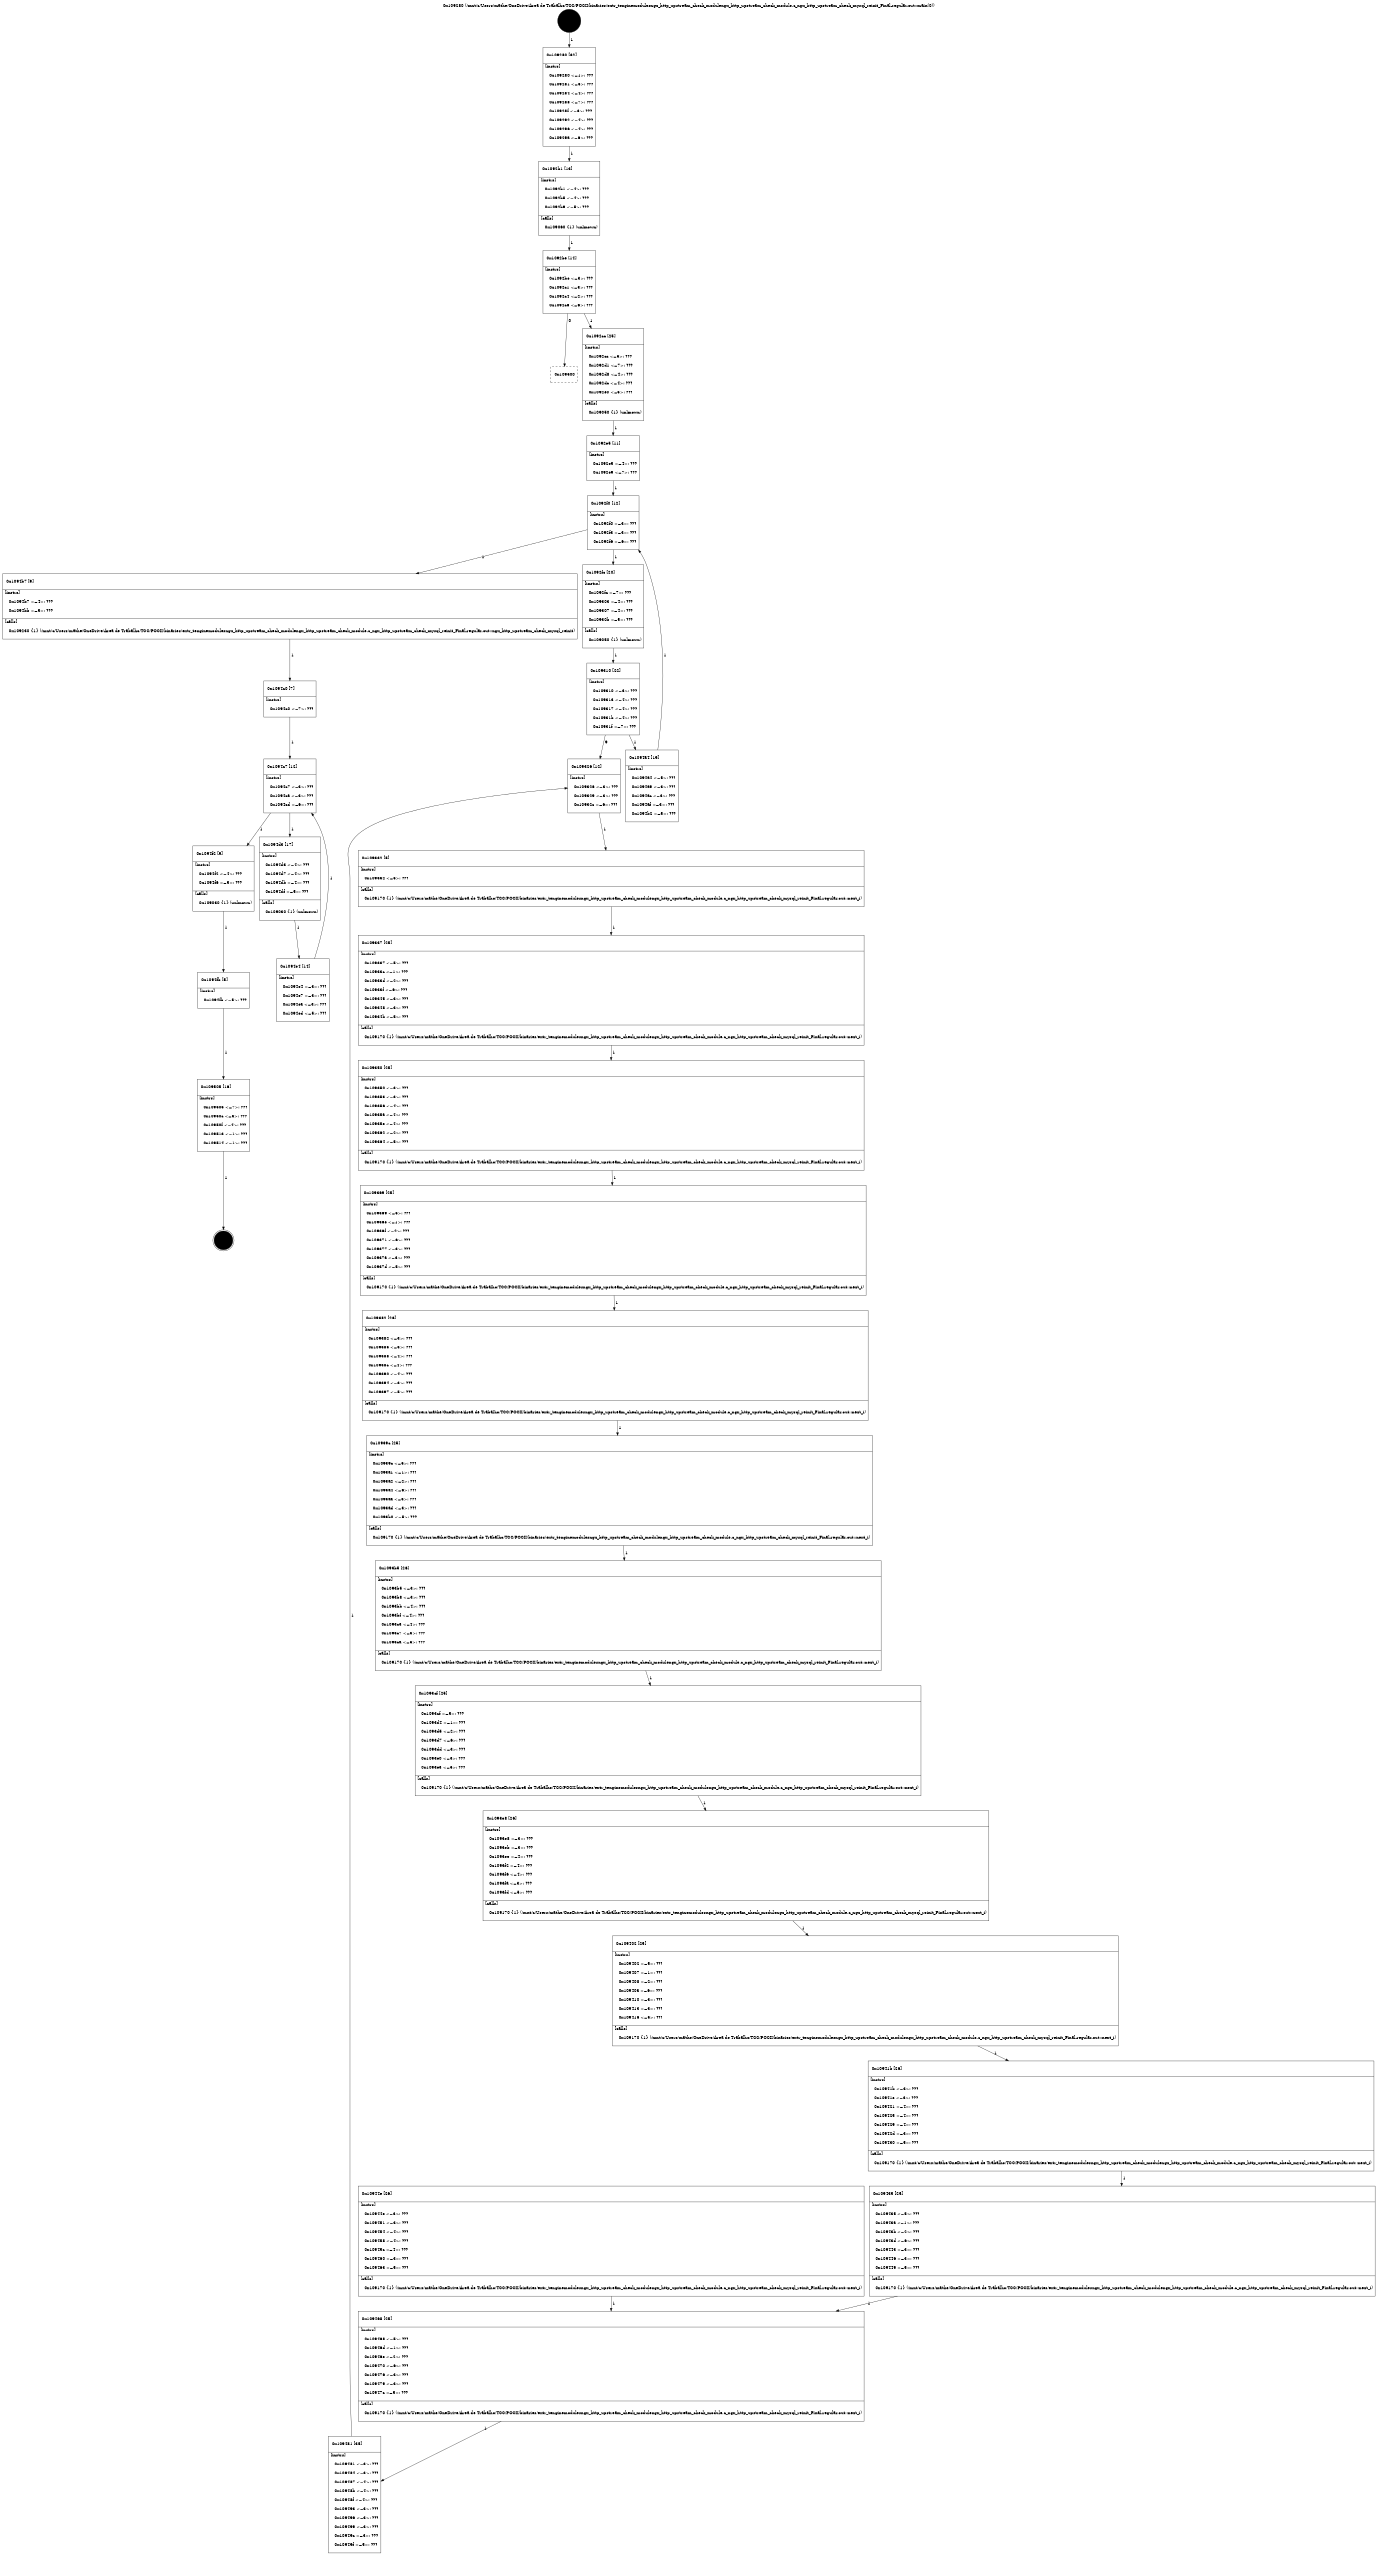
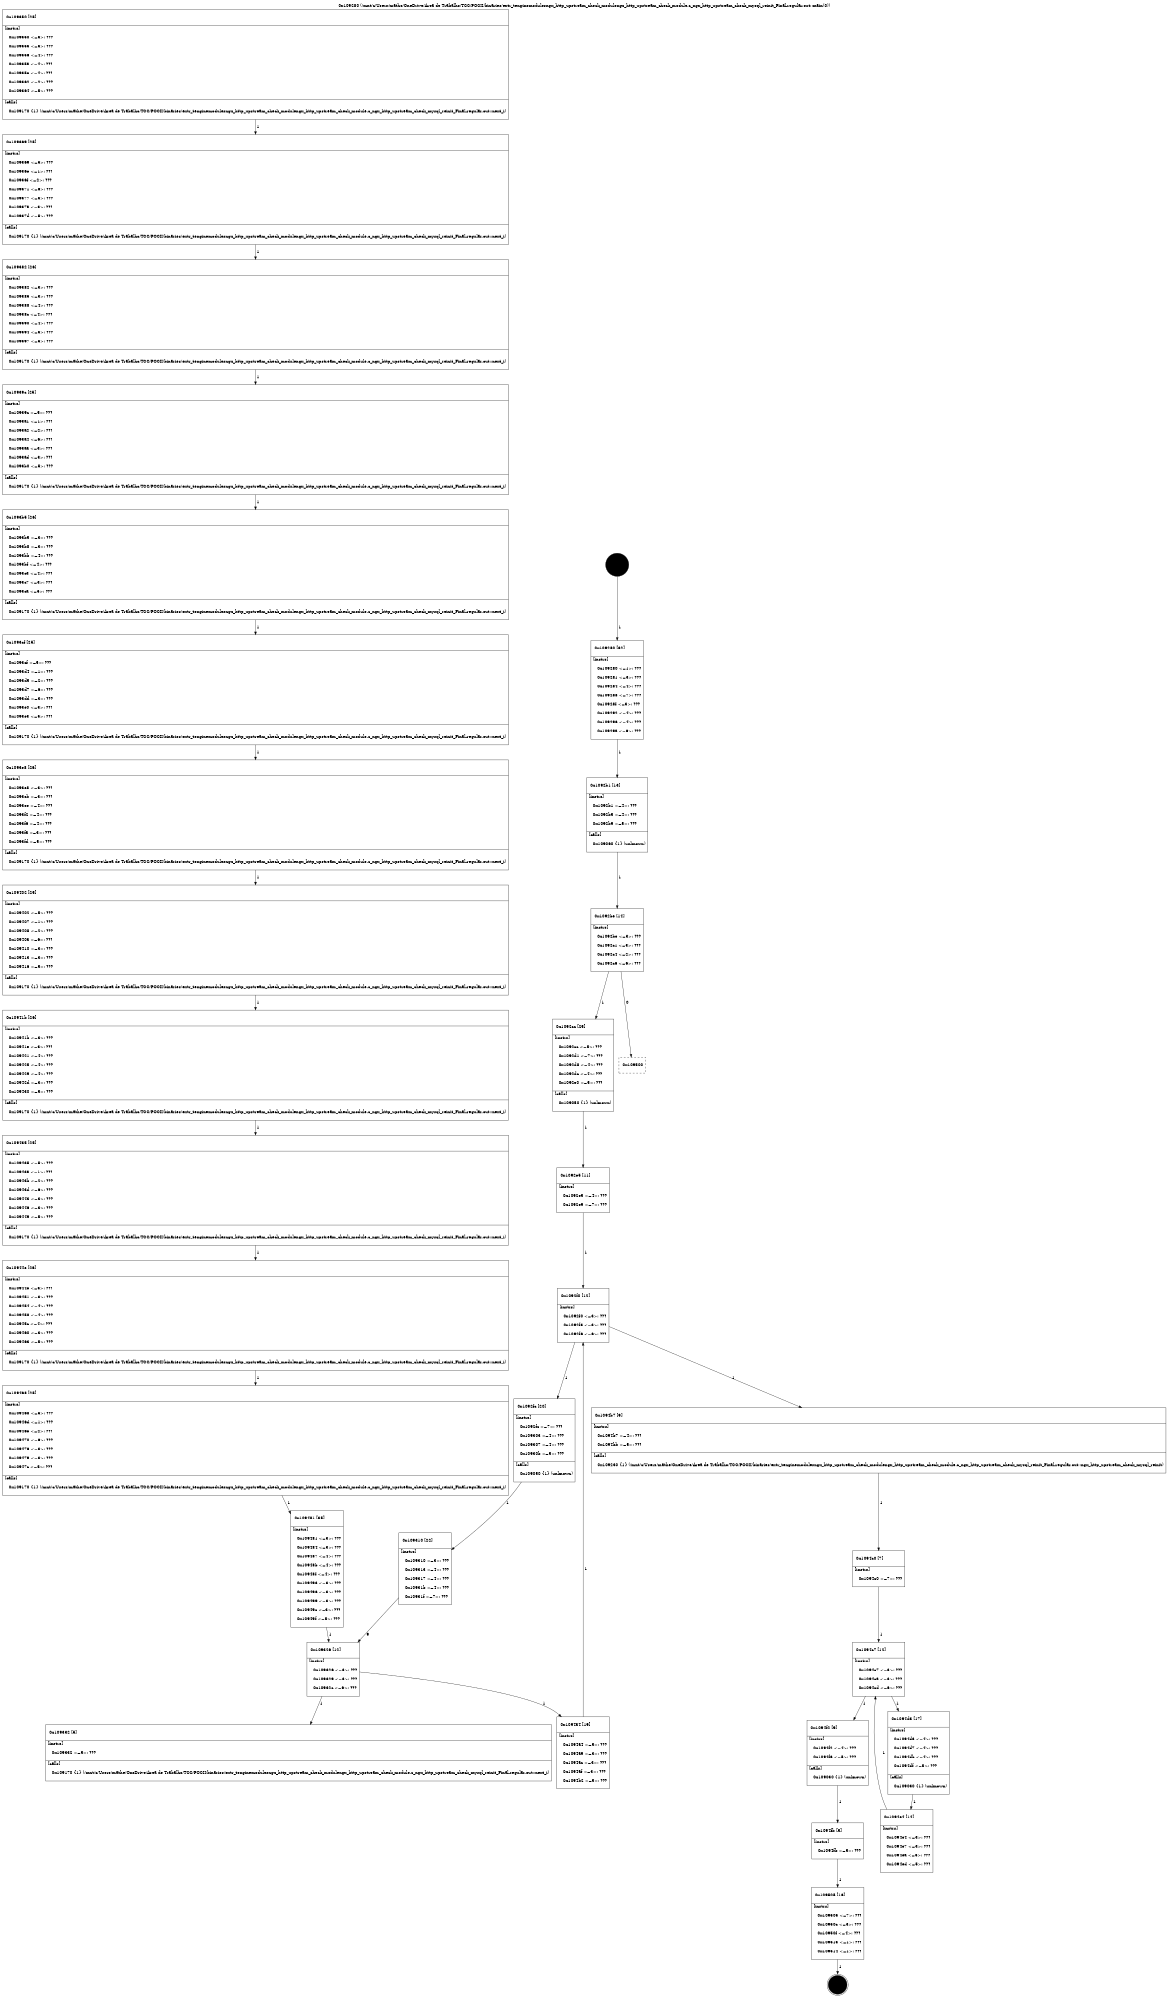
(632, 741) -> (461, 1685)
(611, 990) -> none
(868, 2303) -> (256, 1251)
